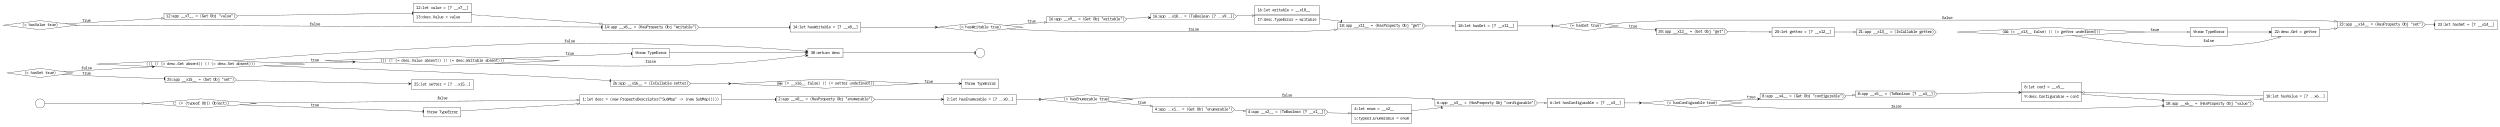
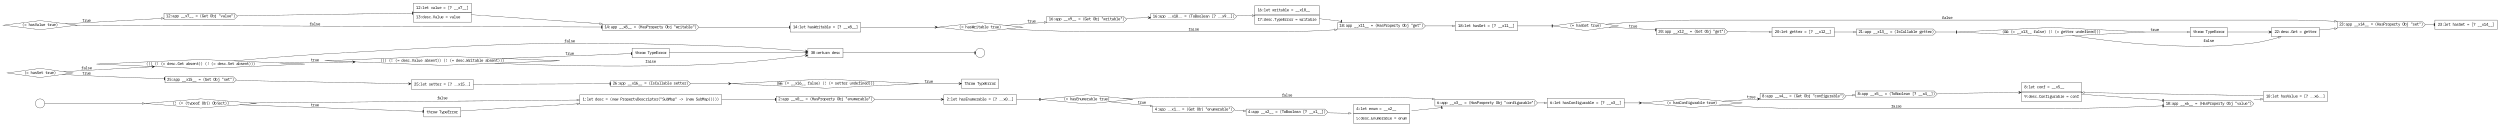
none -> (1946, 32)
(437, 72) -> (541, 84)
(1382, 118) -> (1382, 118)
